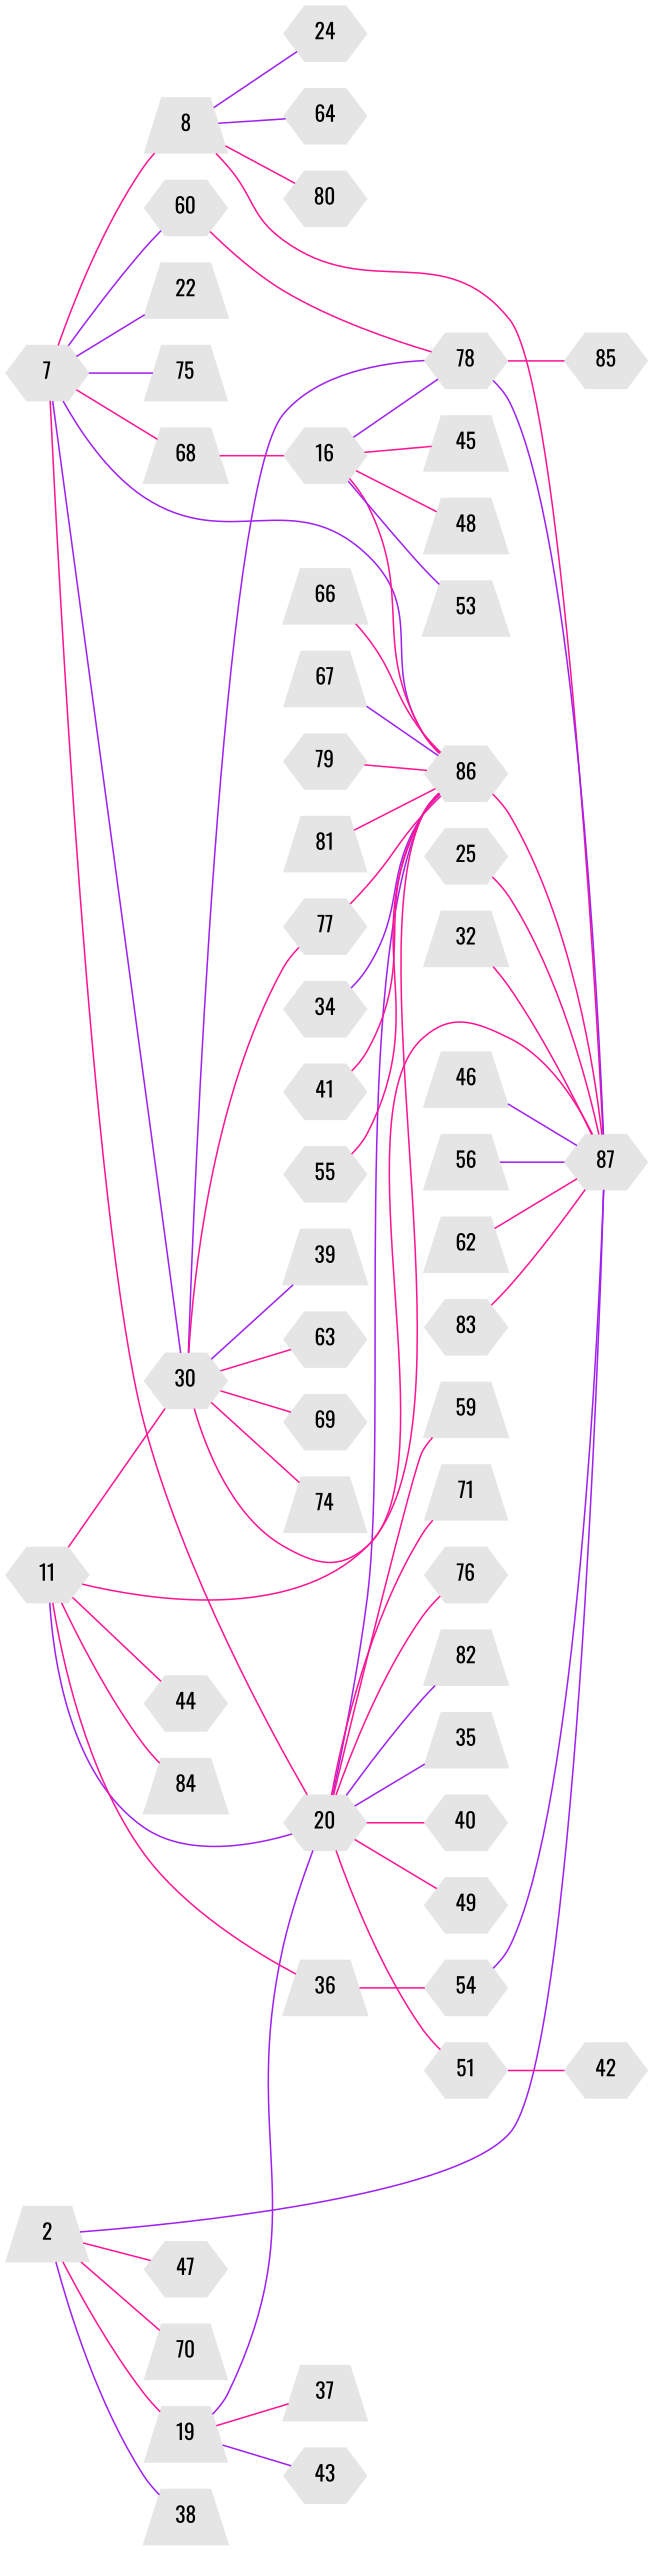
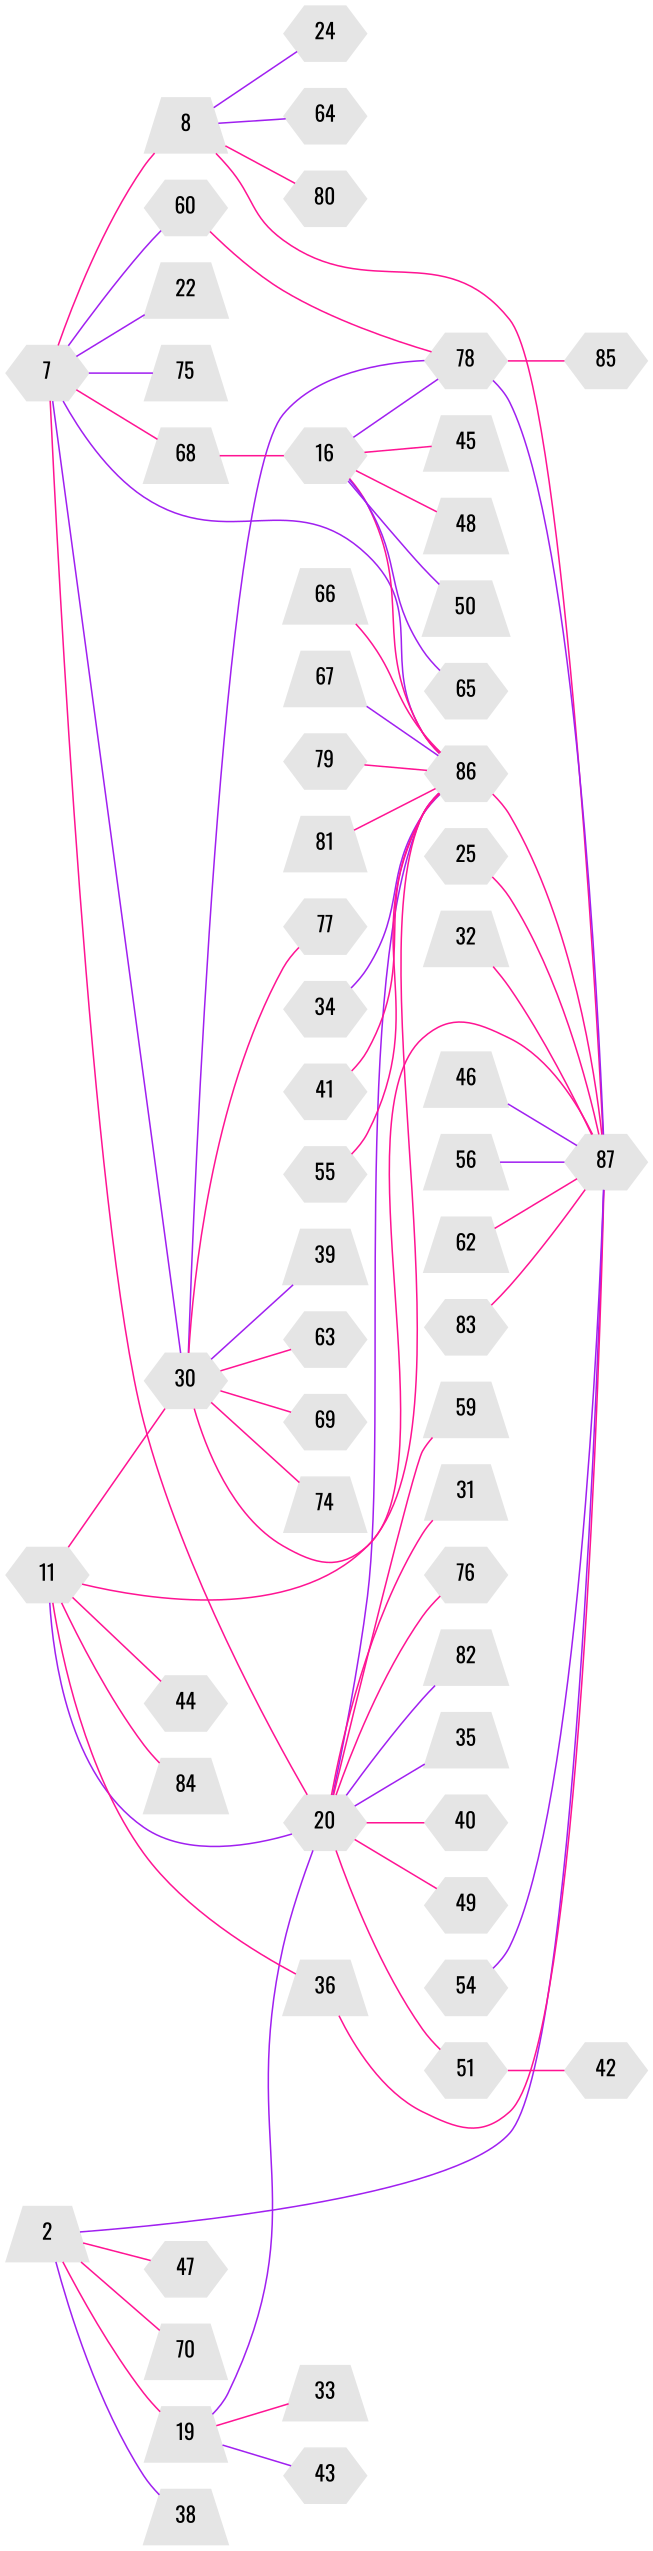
(466, 609) -> (466, 609)
none -> (466, 691)
(395, 850) -> none
(466, 1492) -> (466, 1492)
(386, 1988) -> (575, 1767)
(325, 2393) -> (325, 2393)
